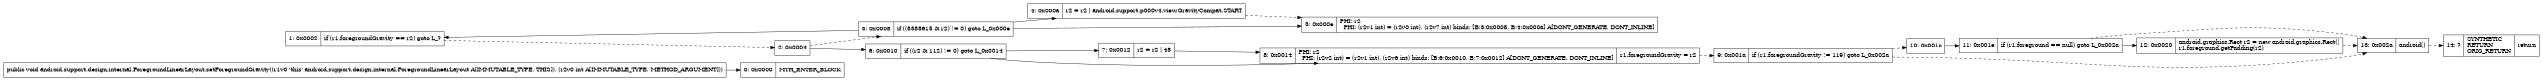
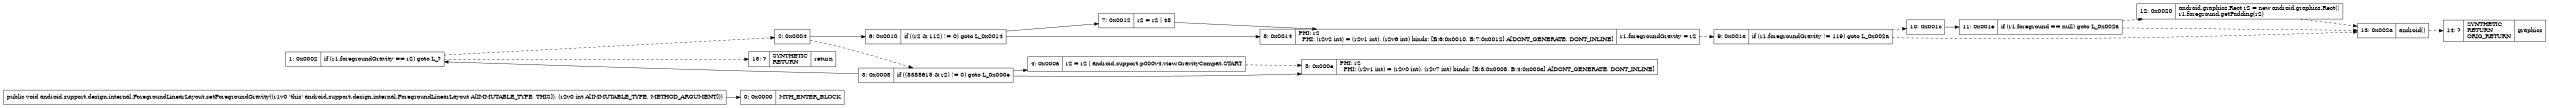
(2527, 45) -> (2530, 31)
(2127, 46) -> (2131, 20)
none -> (792, 59)
